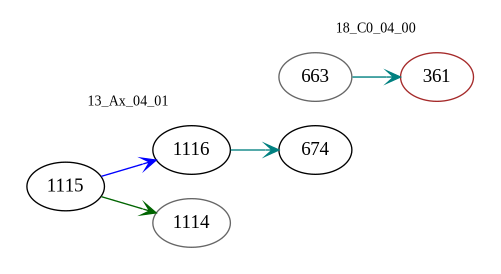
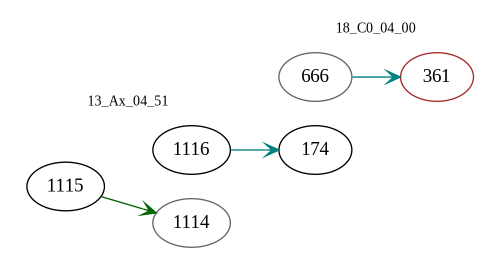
(315, 77) -> (315, 77)
(129, 102) -> (129, 102)
(315, 150) -> (315, 150)
(122, 170) -> none
